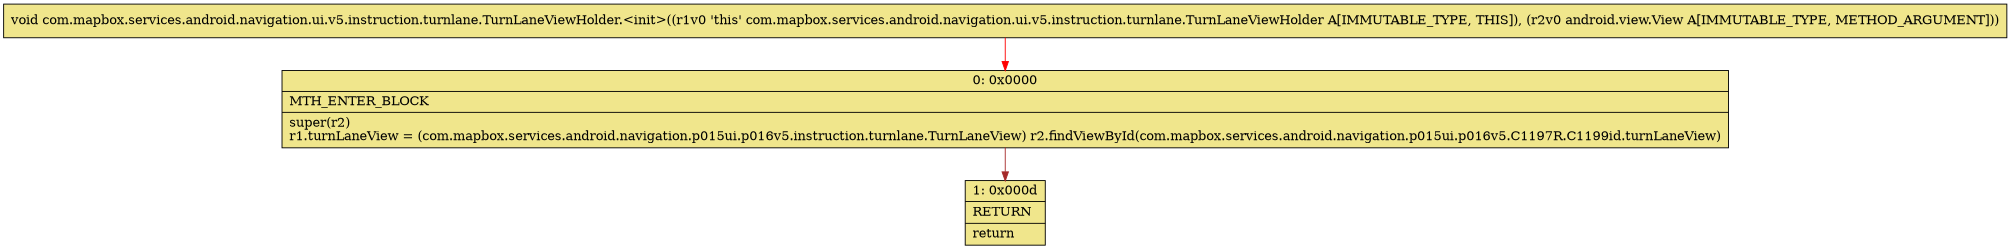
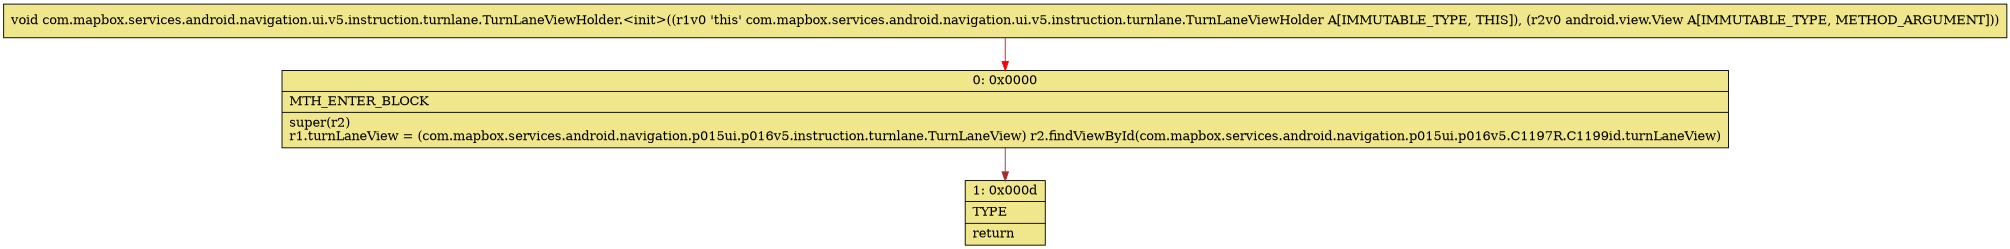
(1002, 212) -> (990, 212)
